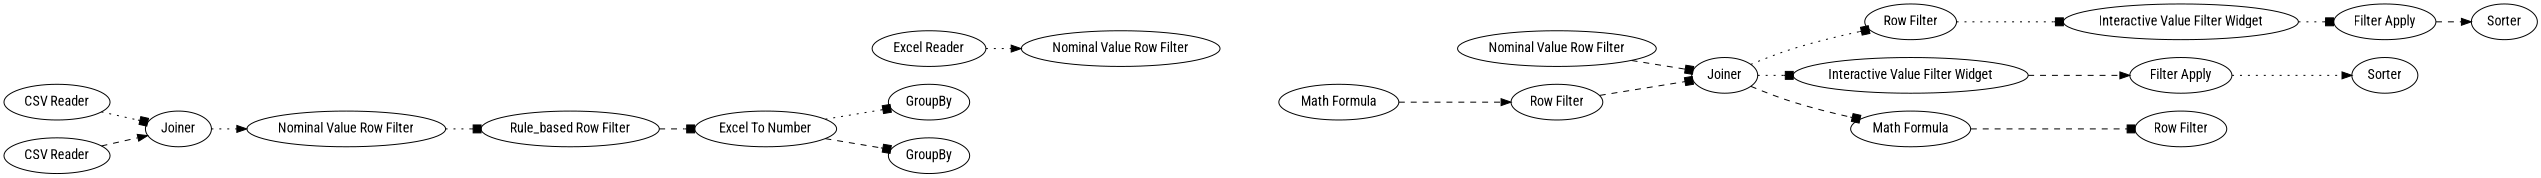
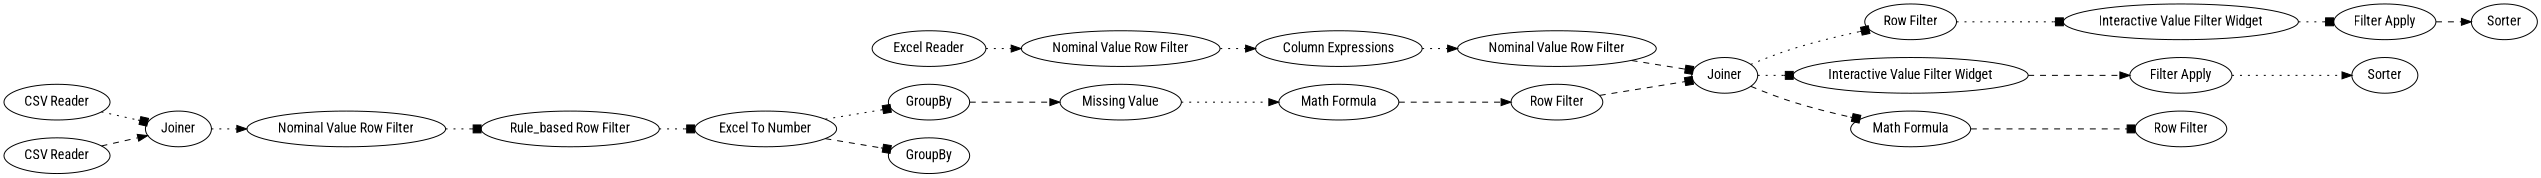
none -> (1339, 49)
none -> (1121, 102)
(672, 129) -> (672, 129)
